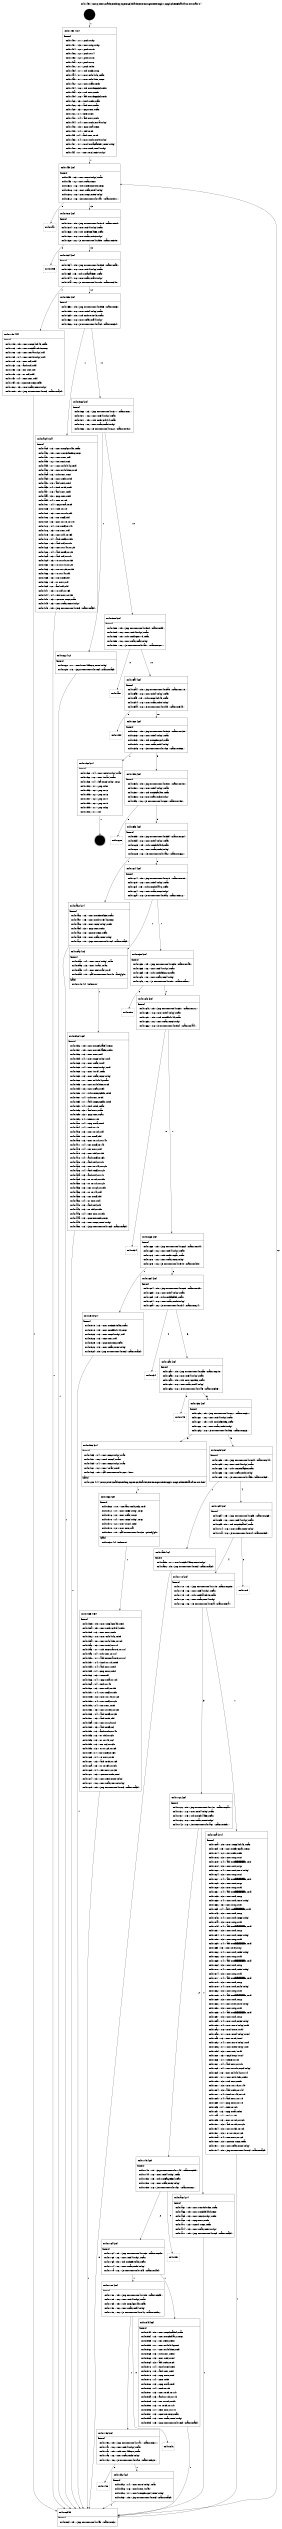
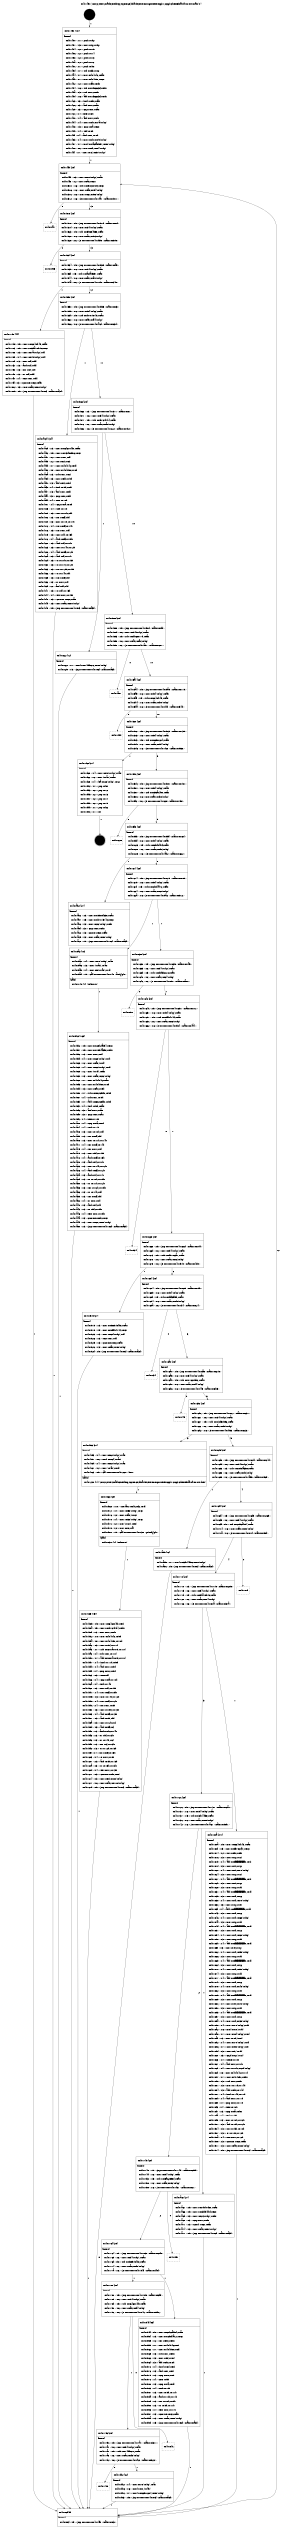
(65, 1727) -> none
